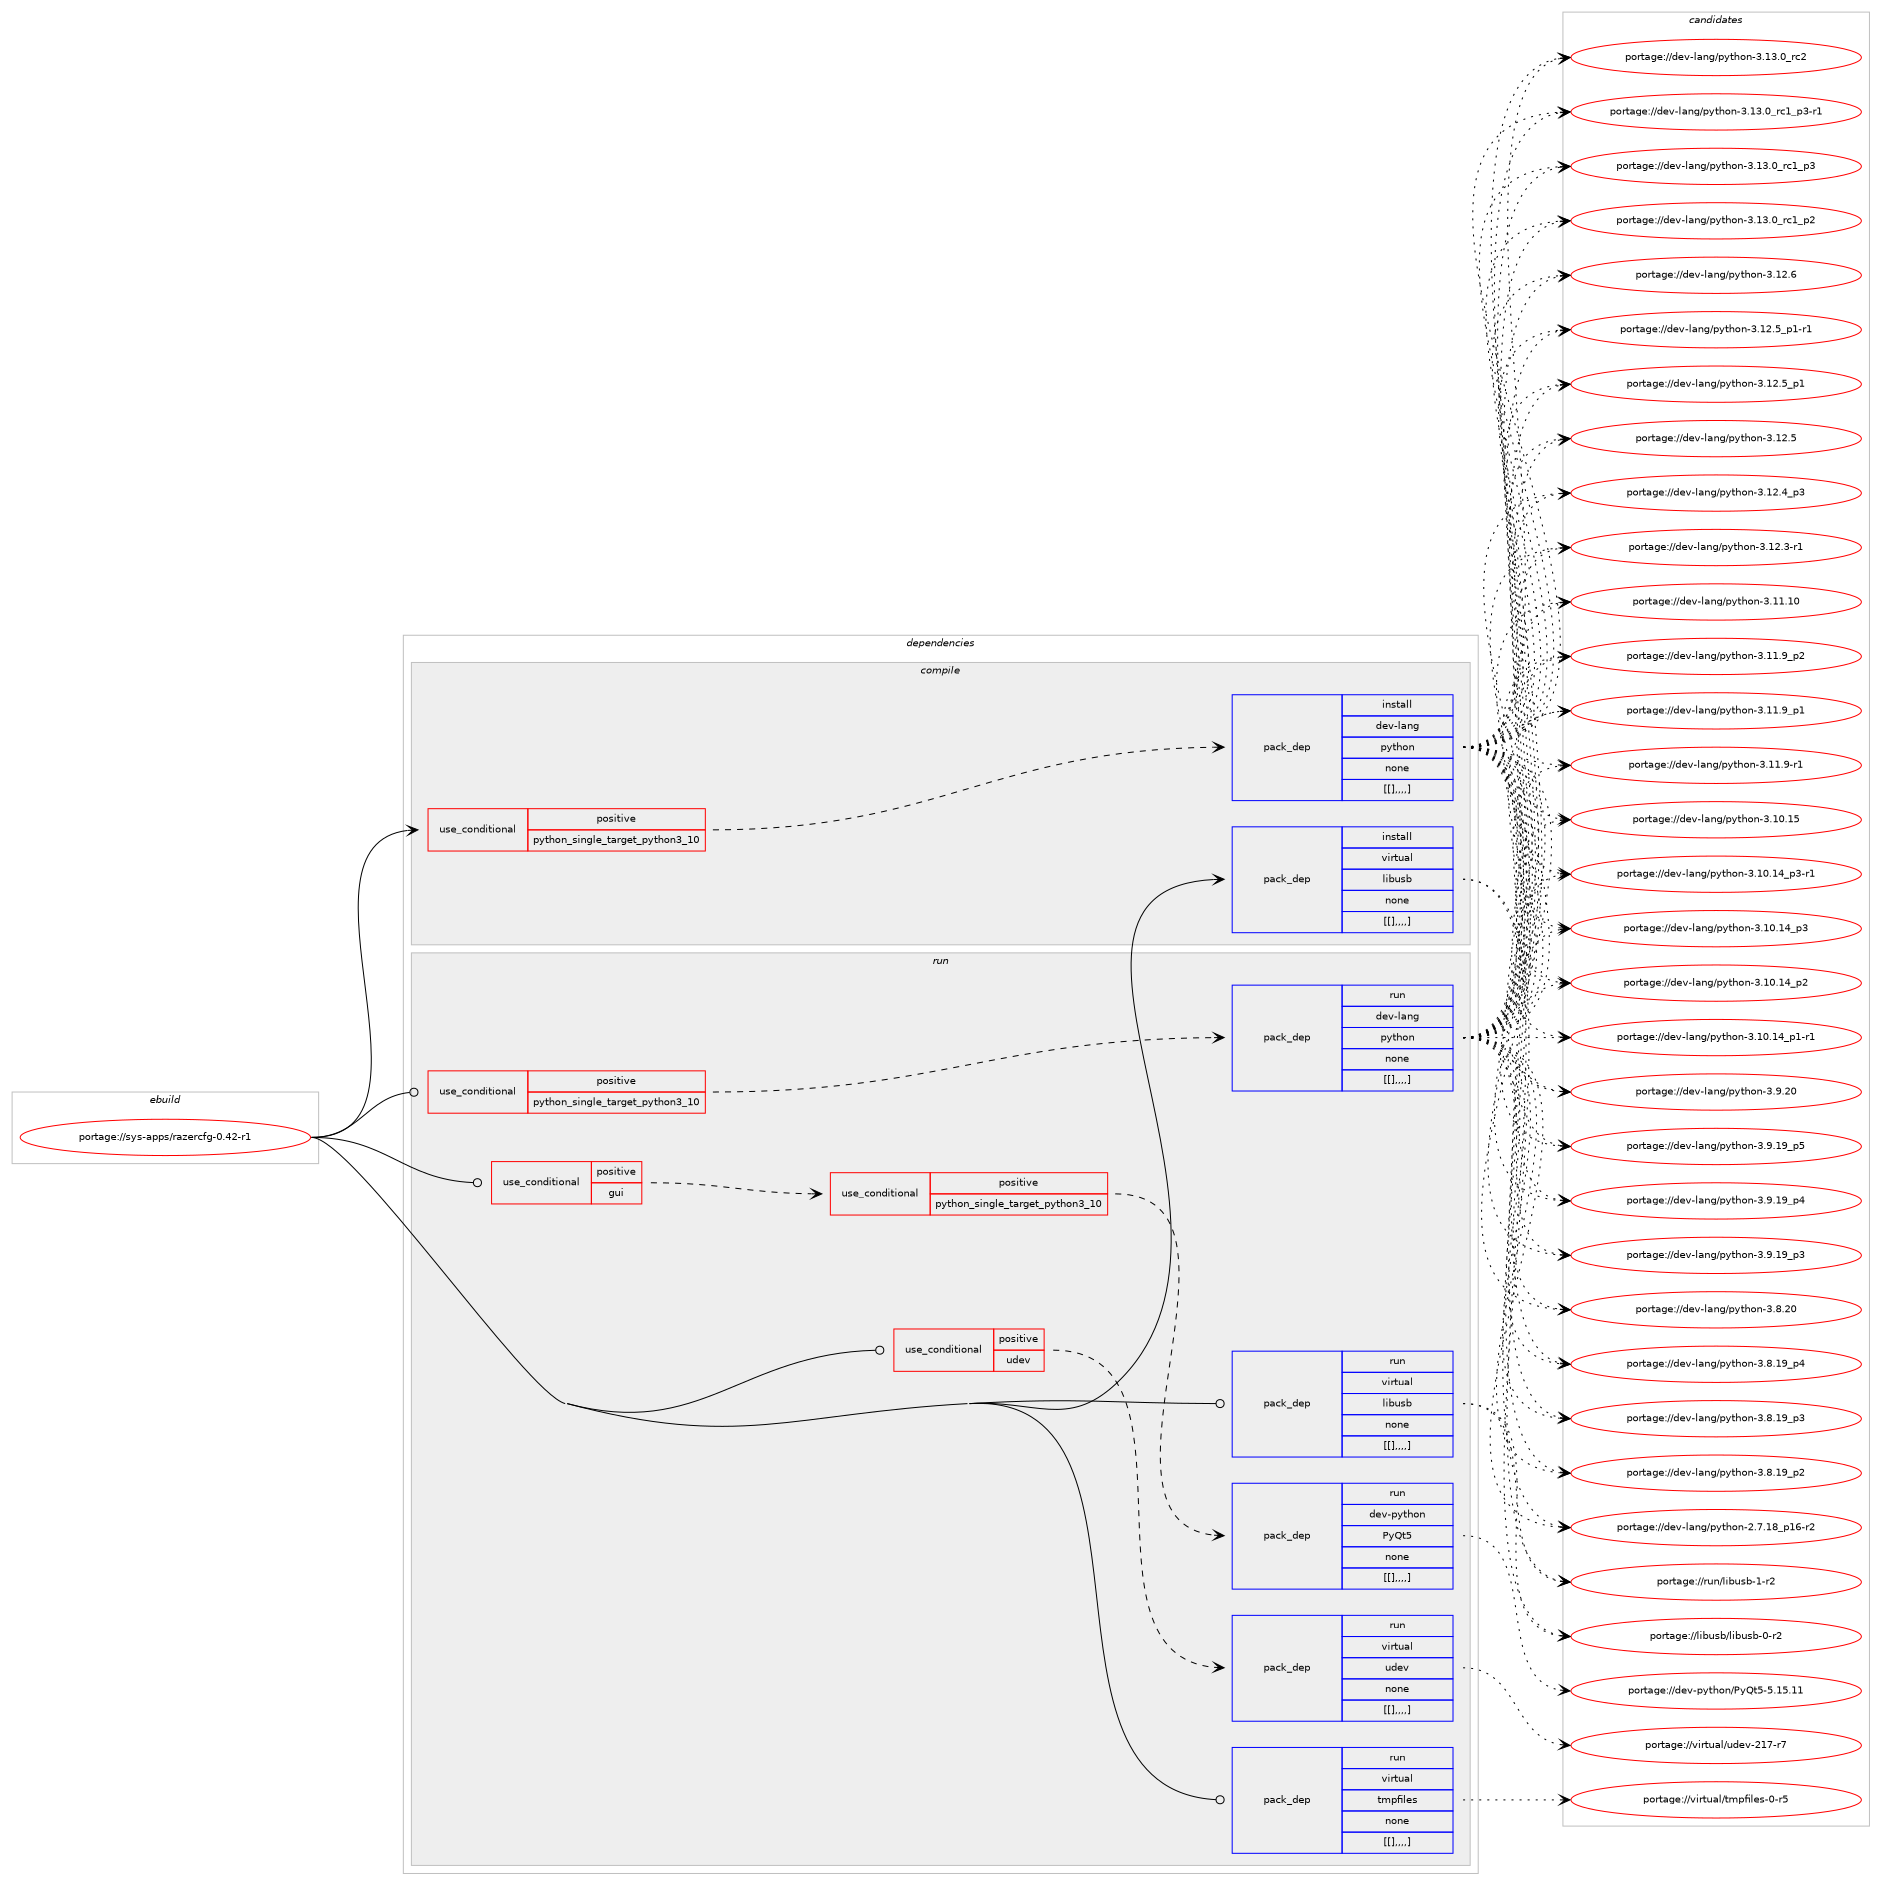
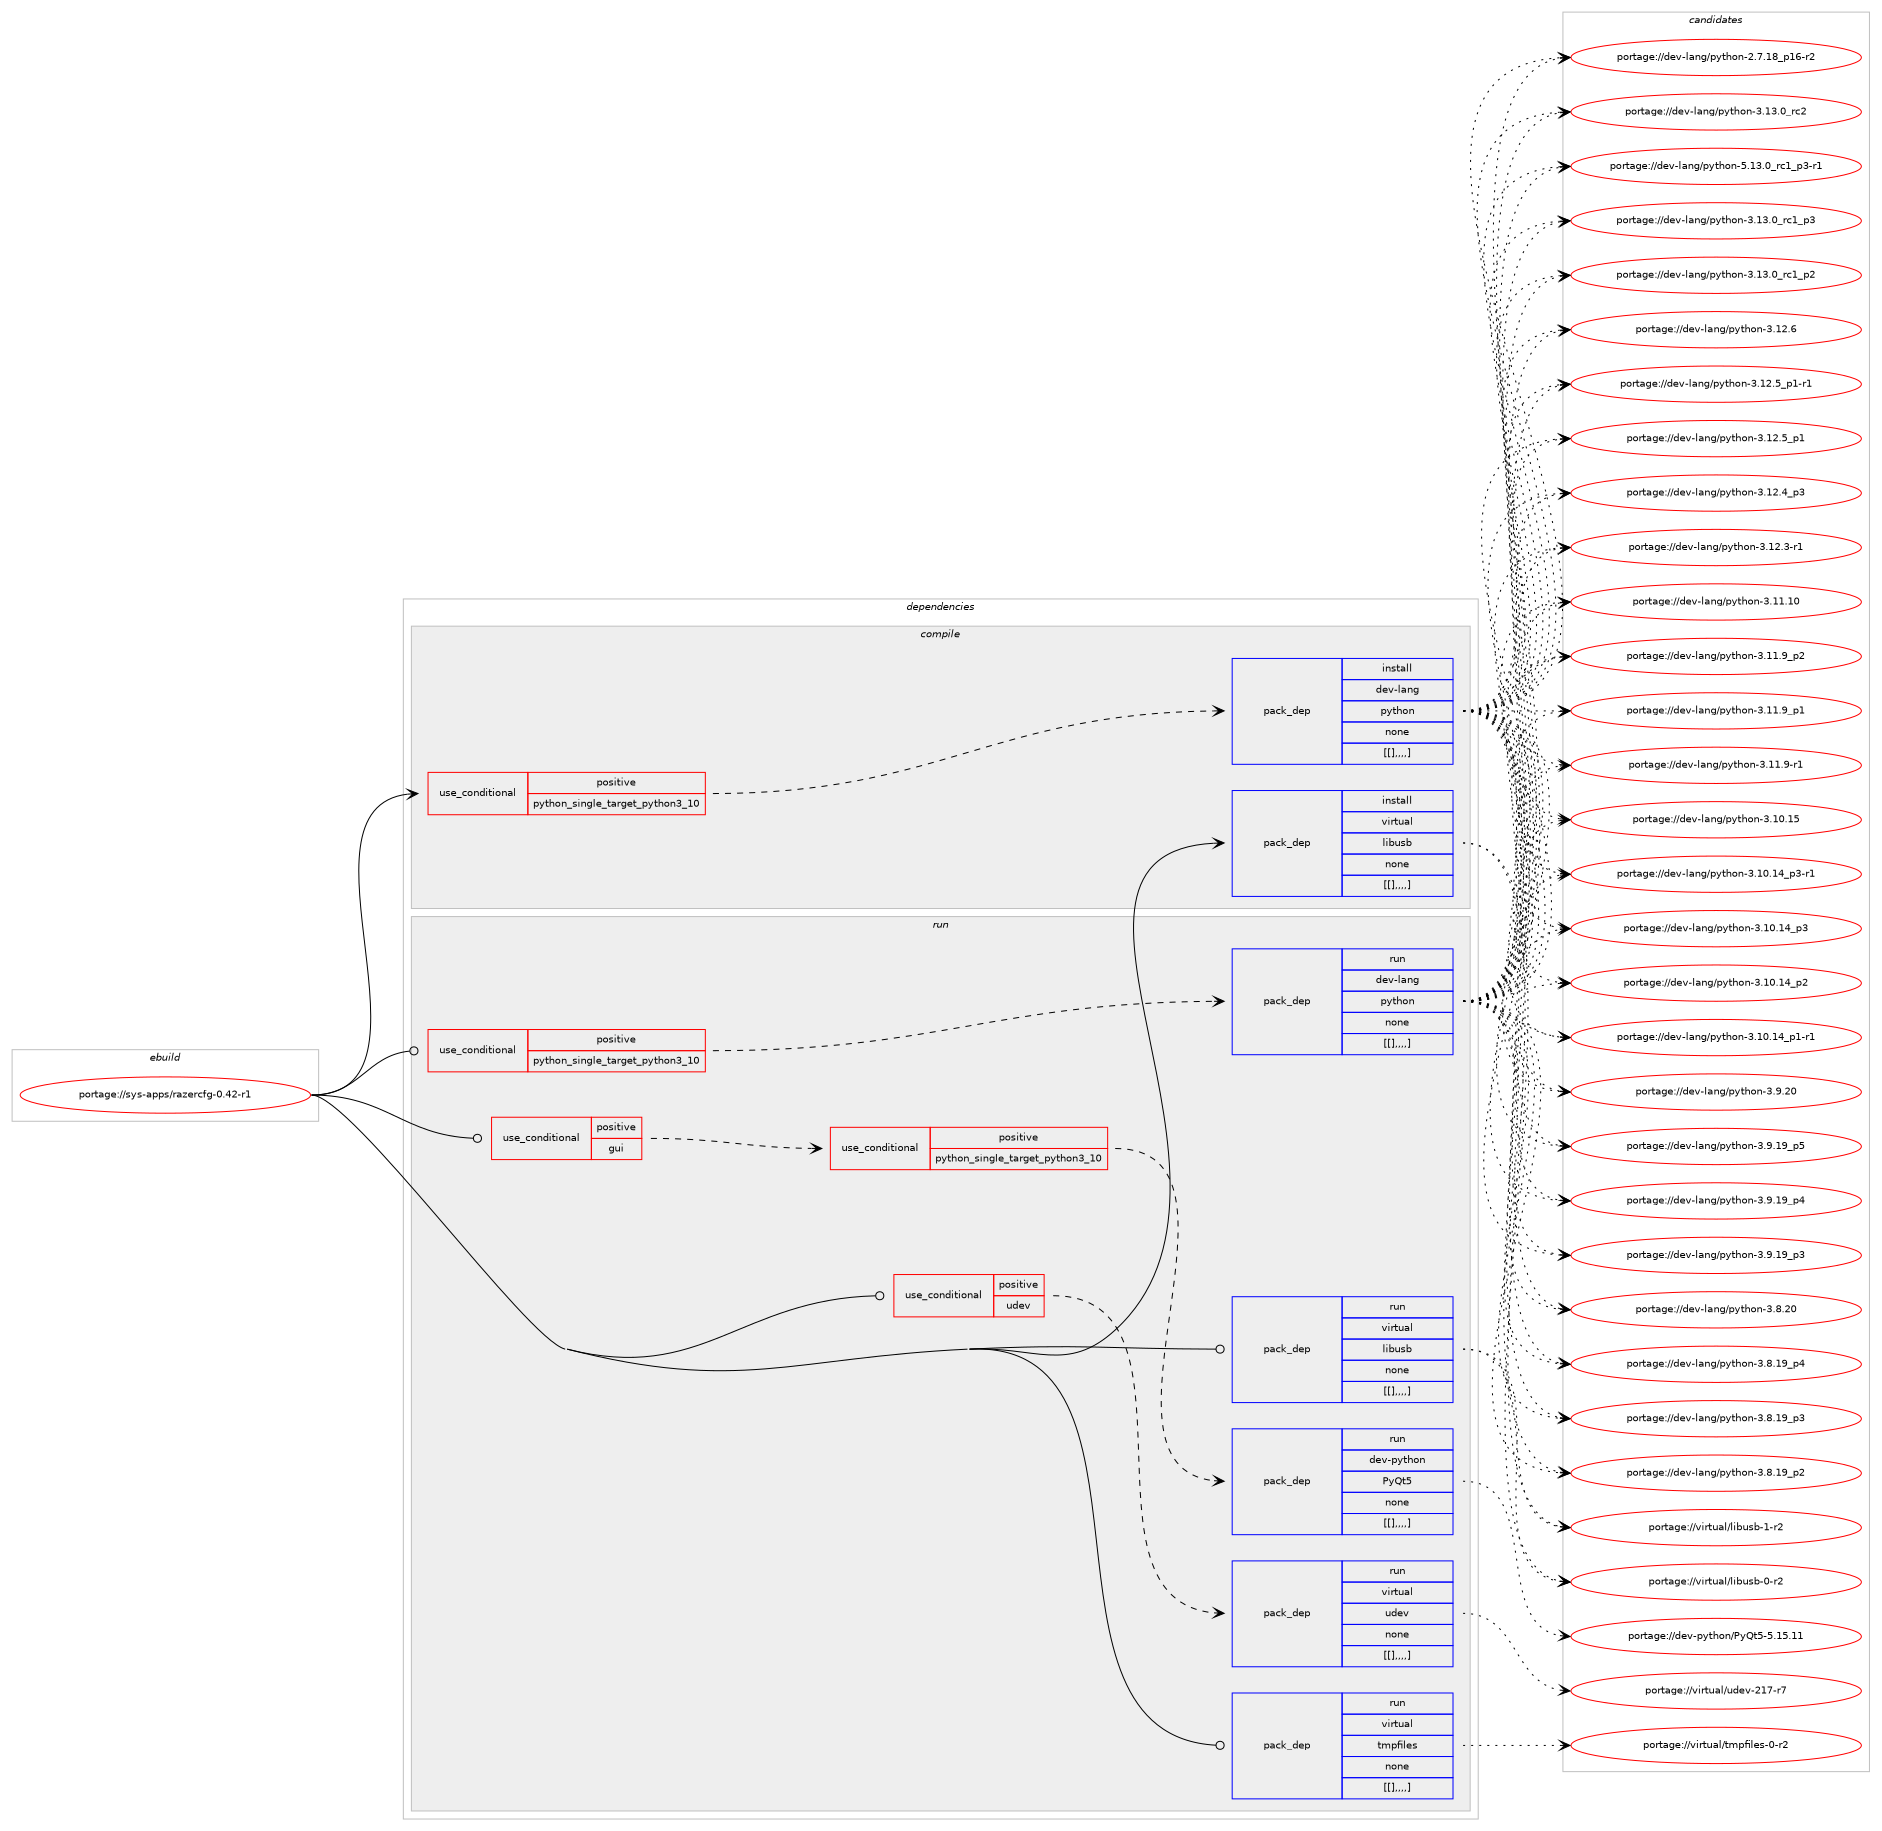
(1716, 112) -> (1716, 166)
(1716, 439) -> none
(1716, 1582) -> (1716, 1528)
(1716, 1637) -> (1716, 1582)
(1716, 1800) -> (1716, 1745)
